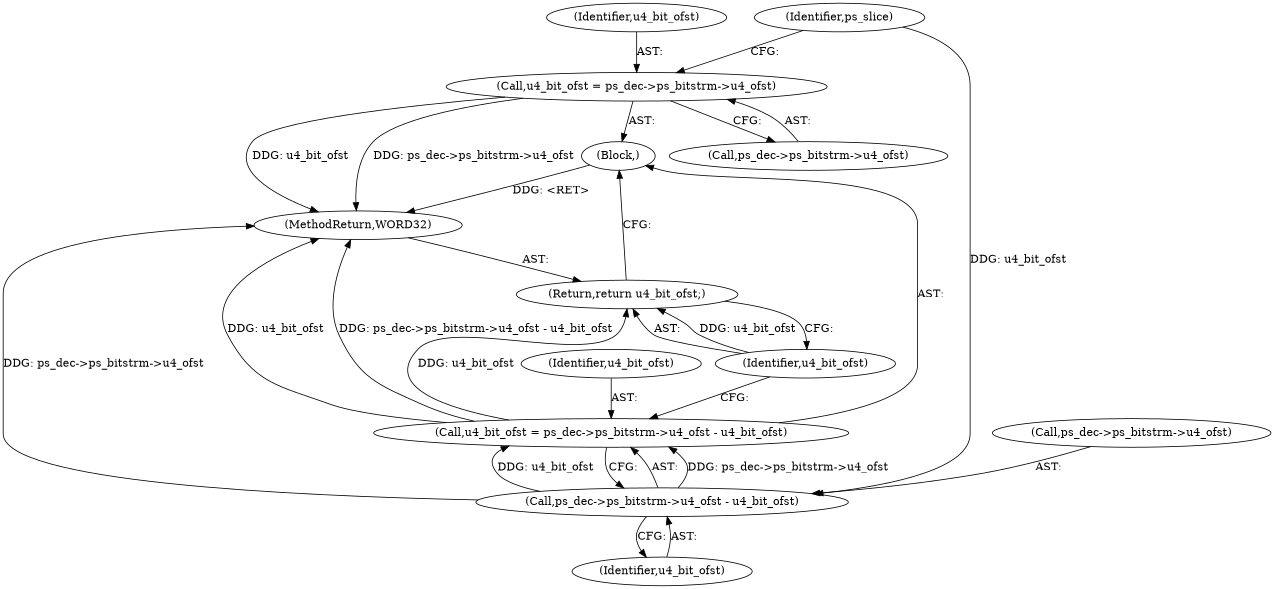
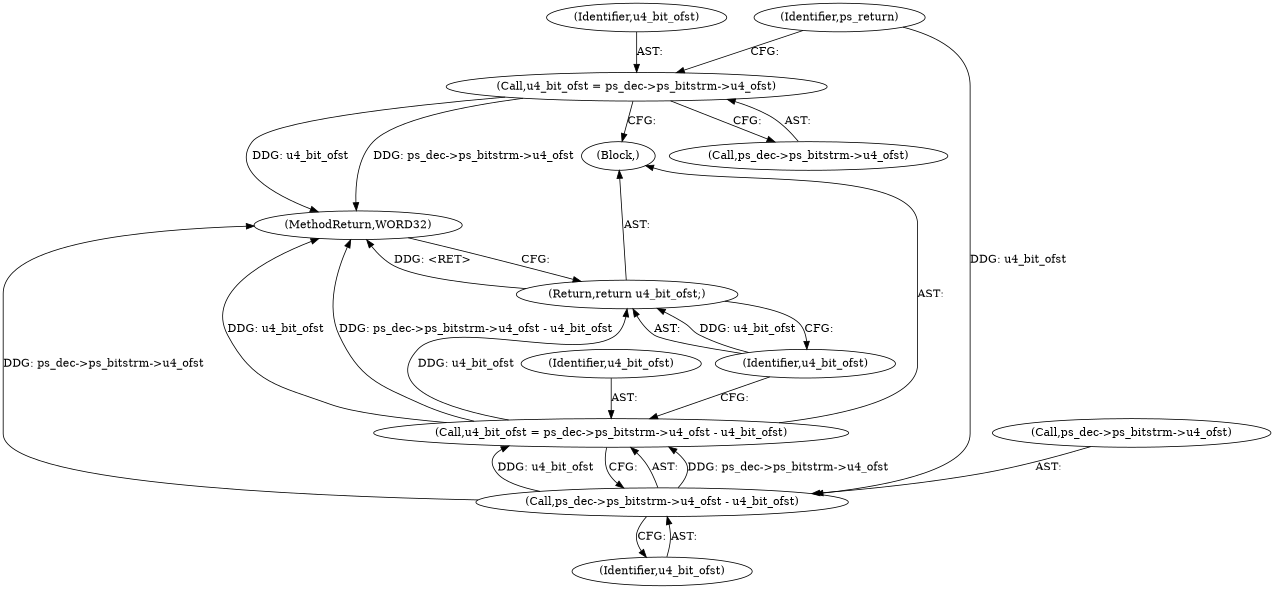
(840, 18) -> (840, 18)
(644, 121) -> (644, 121)
(502, 188) -> (444, 279)
(639, 225) -> (639, 225)
(538, 260) -> (538, 260)
